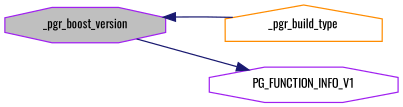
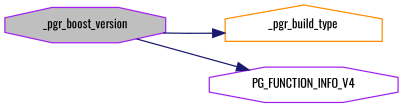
(204, 17) -> (188, 33)
(304, 85) -> (304, 85)
